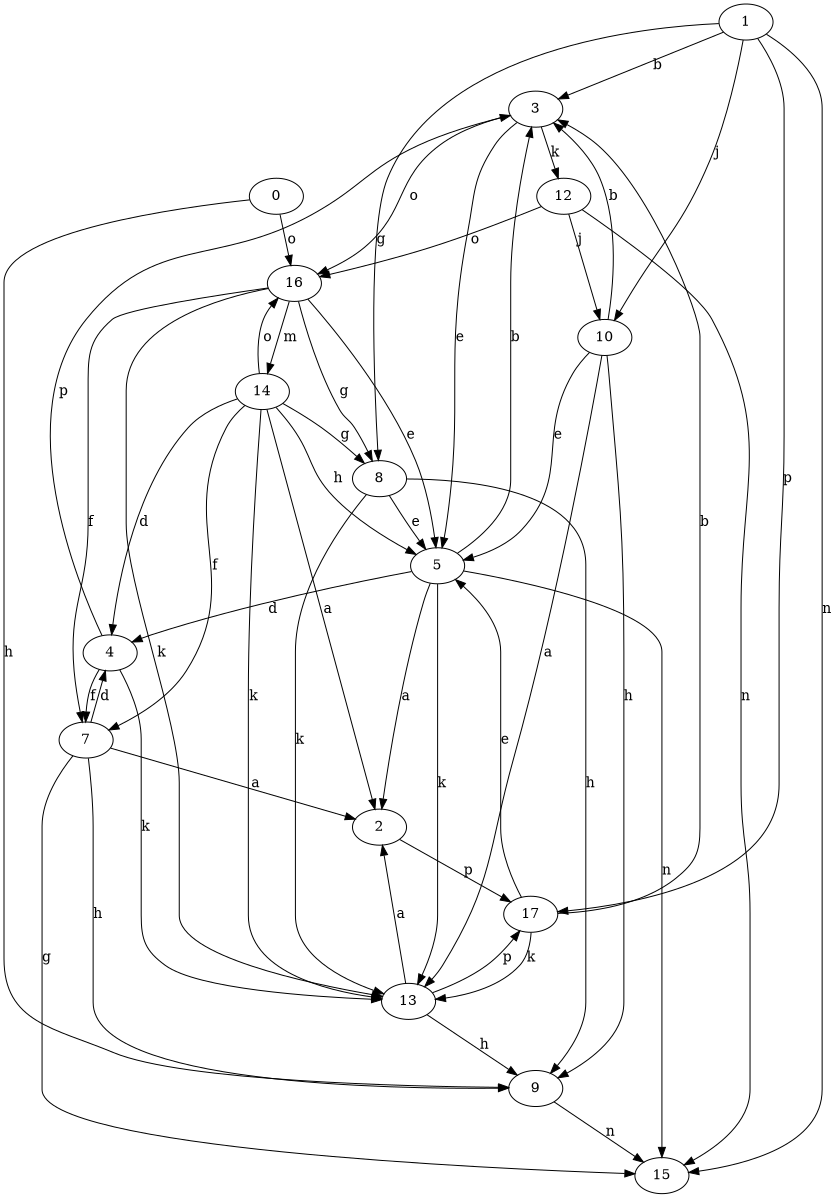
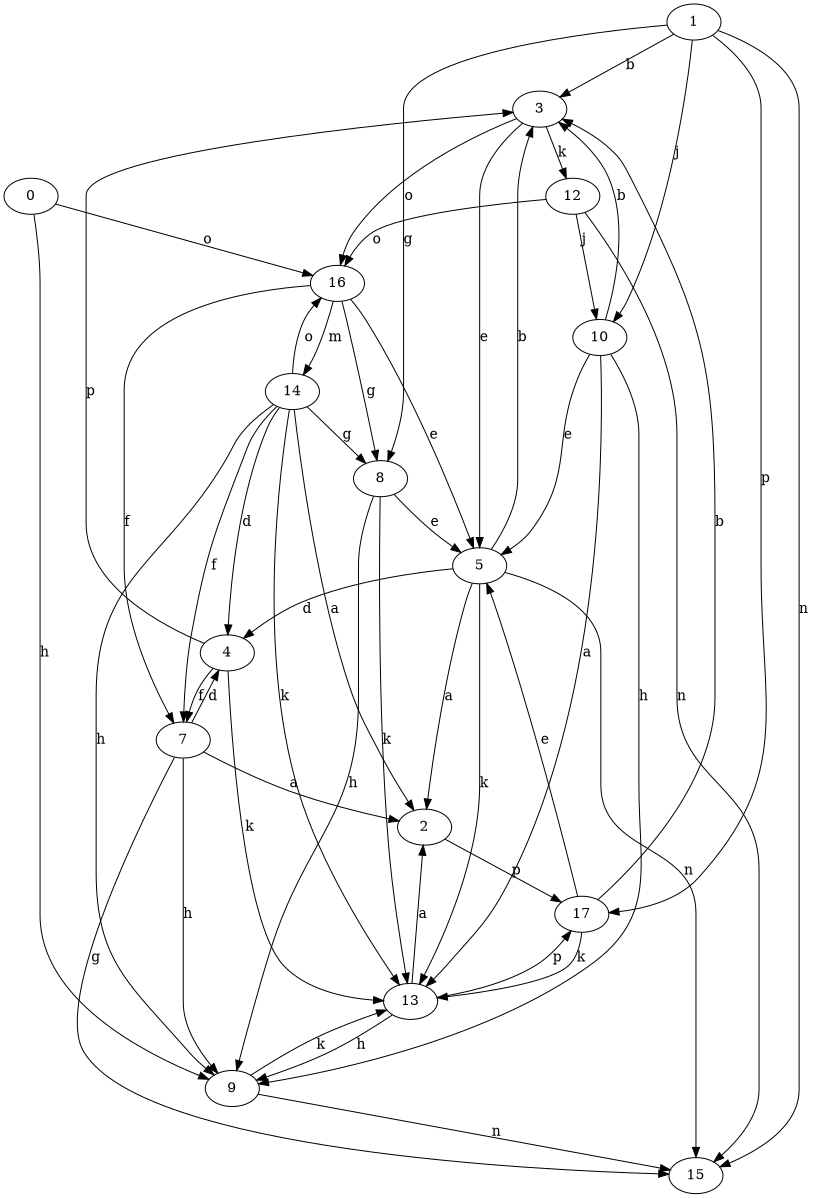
(328, 491) -> (96, 726)
(156, 666) -> (312, 1040)
